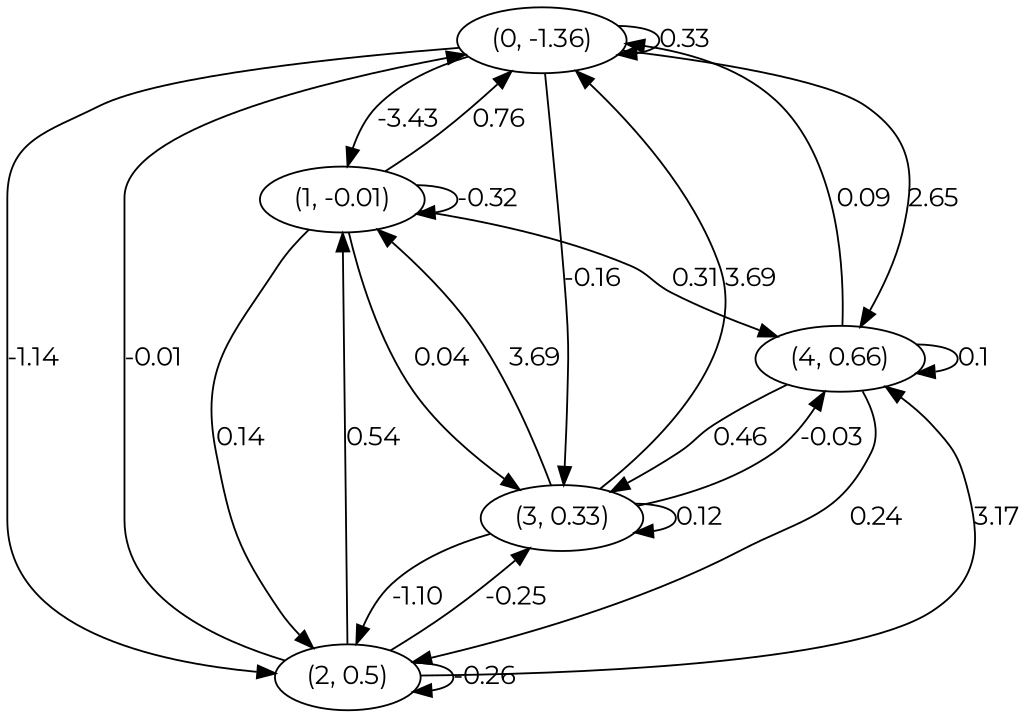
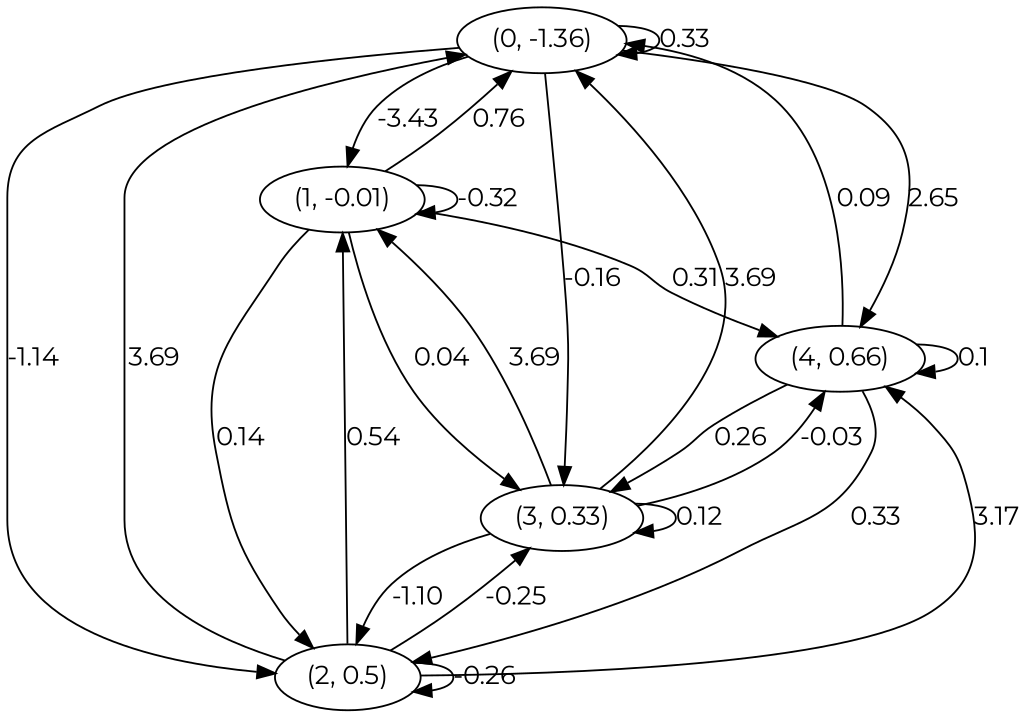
(154, 359) -> (154, 359)
(740, 438) -> (740, 438)
(876, 518) -> (876, 518)
